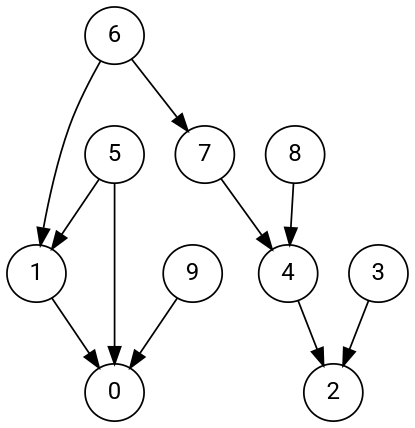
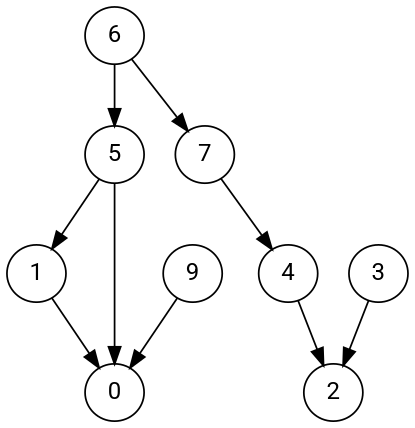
(64, 142) -> (115, 86)
(295, 155) -> none
